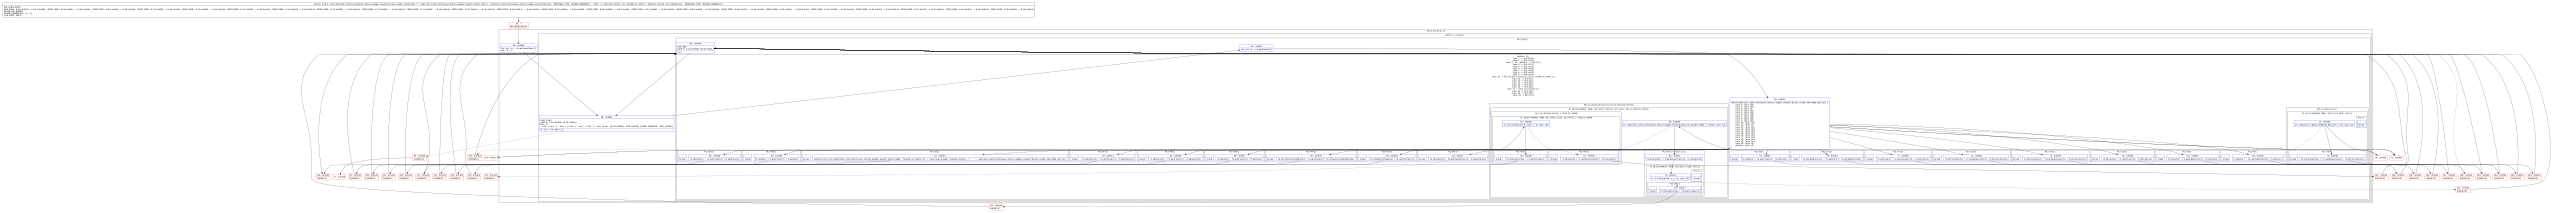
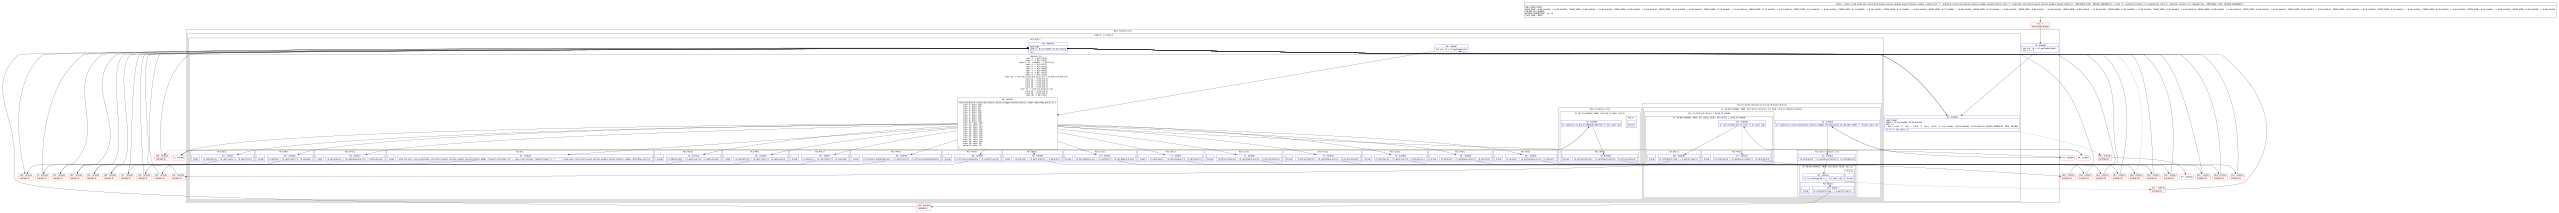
none -> (497, 49)
(2353, 148) -> (888, 150)
